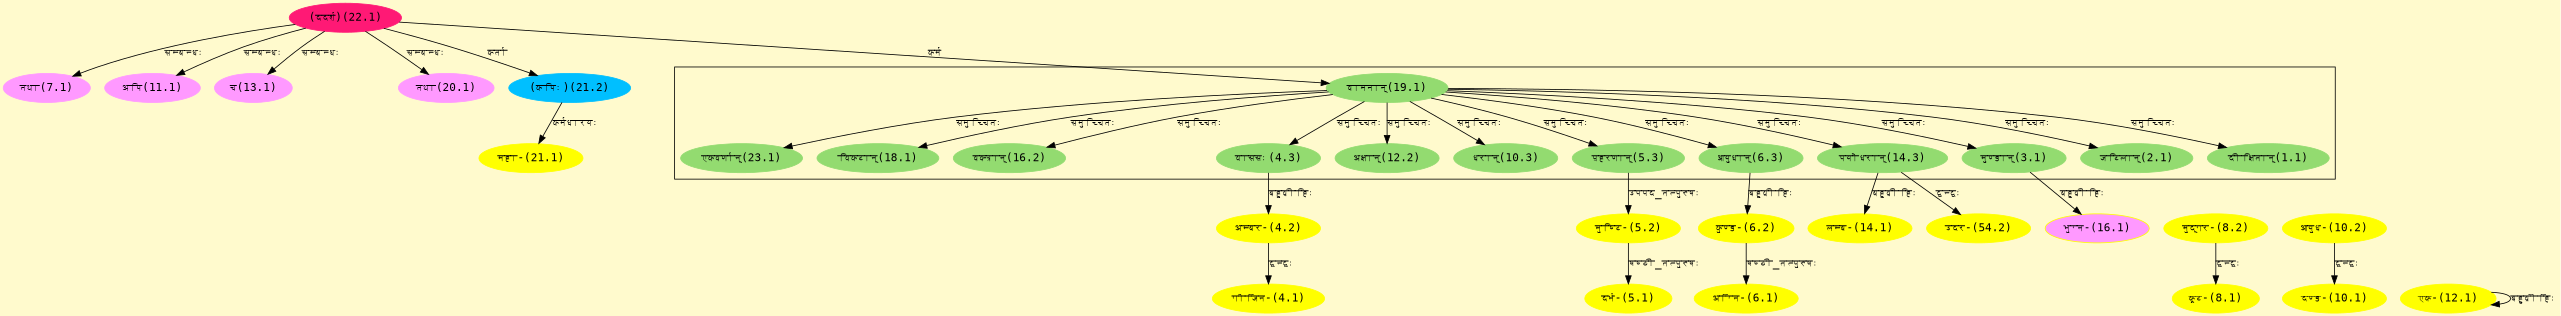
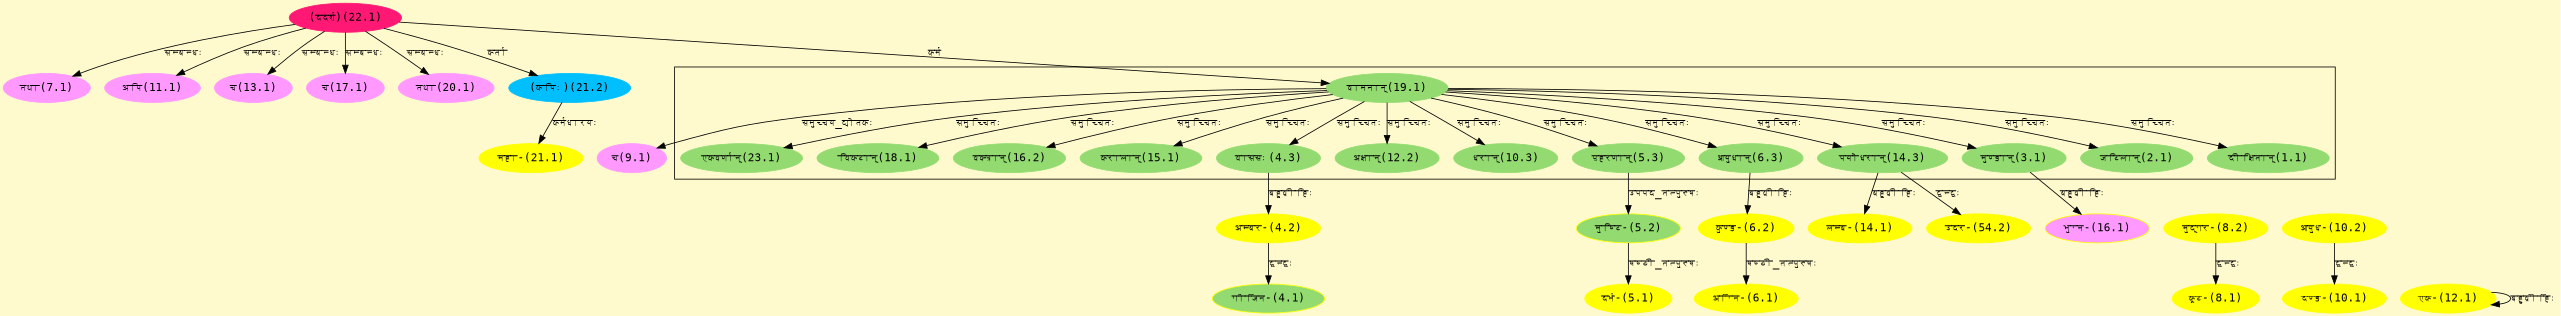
none -> (345, 88)
none -> (632, 158)
none -> (1141, 158)
(1628, 228) -> (1628, 228)
(1269, 299) -> (1269, 299)
